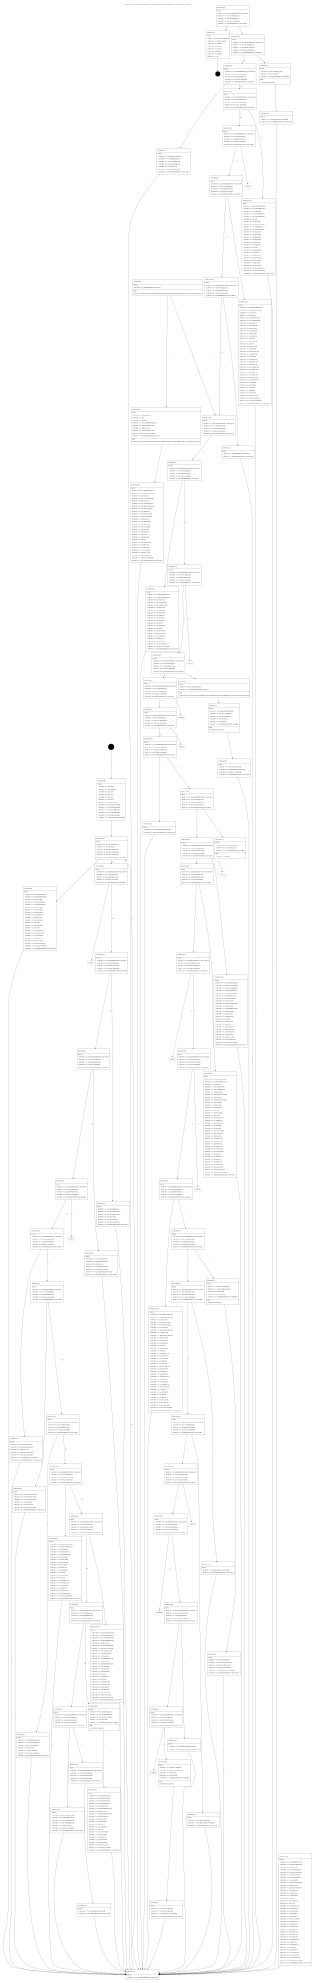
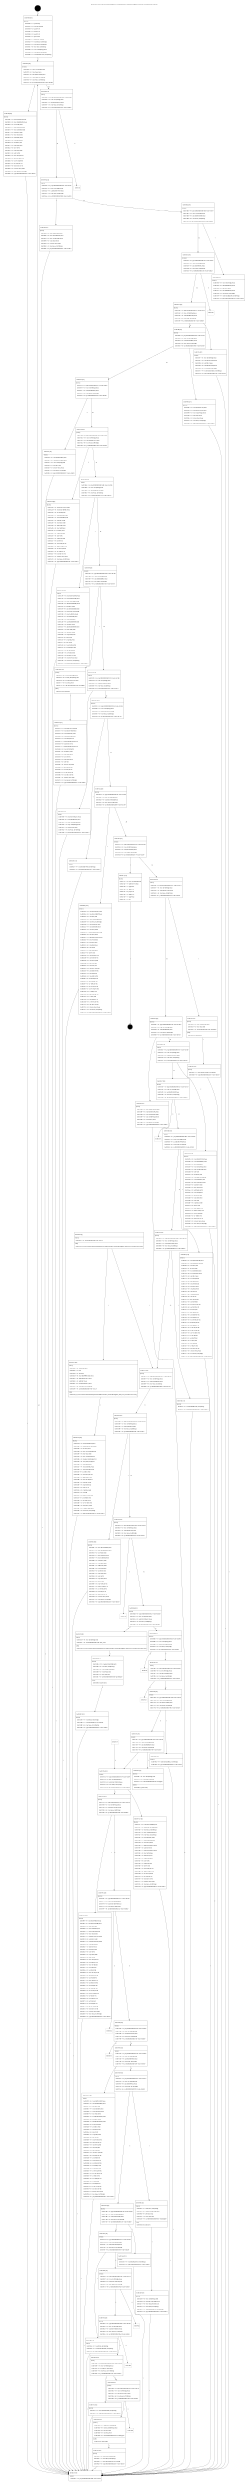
none -> (111, 797)
(219, 863) -> (115, 1756)
